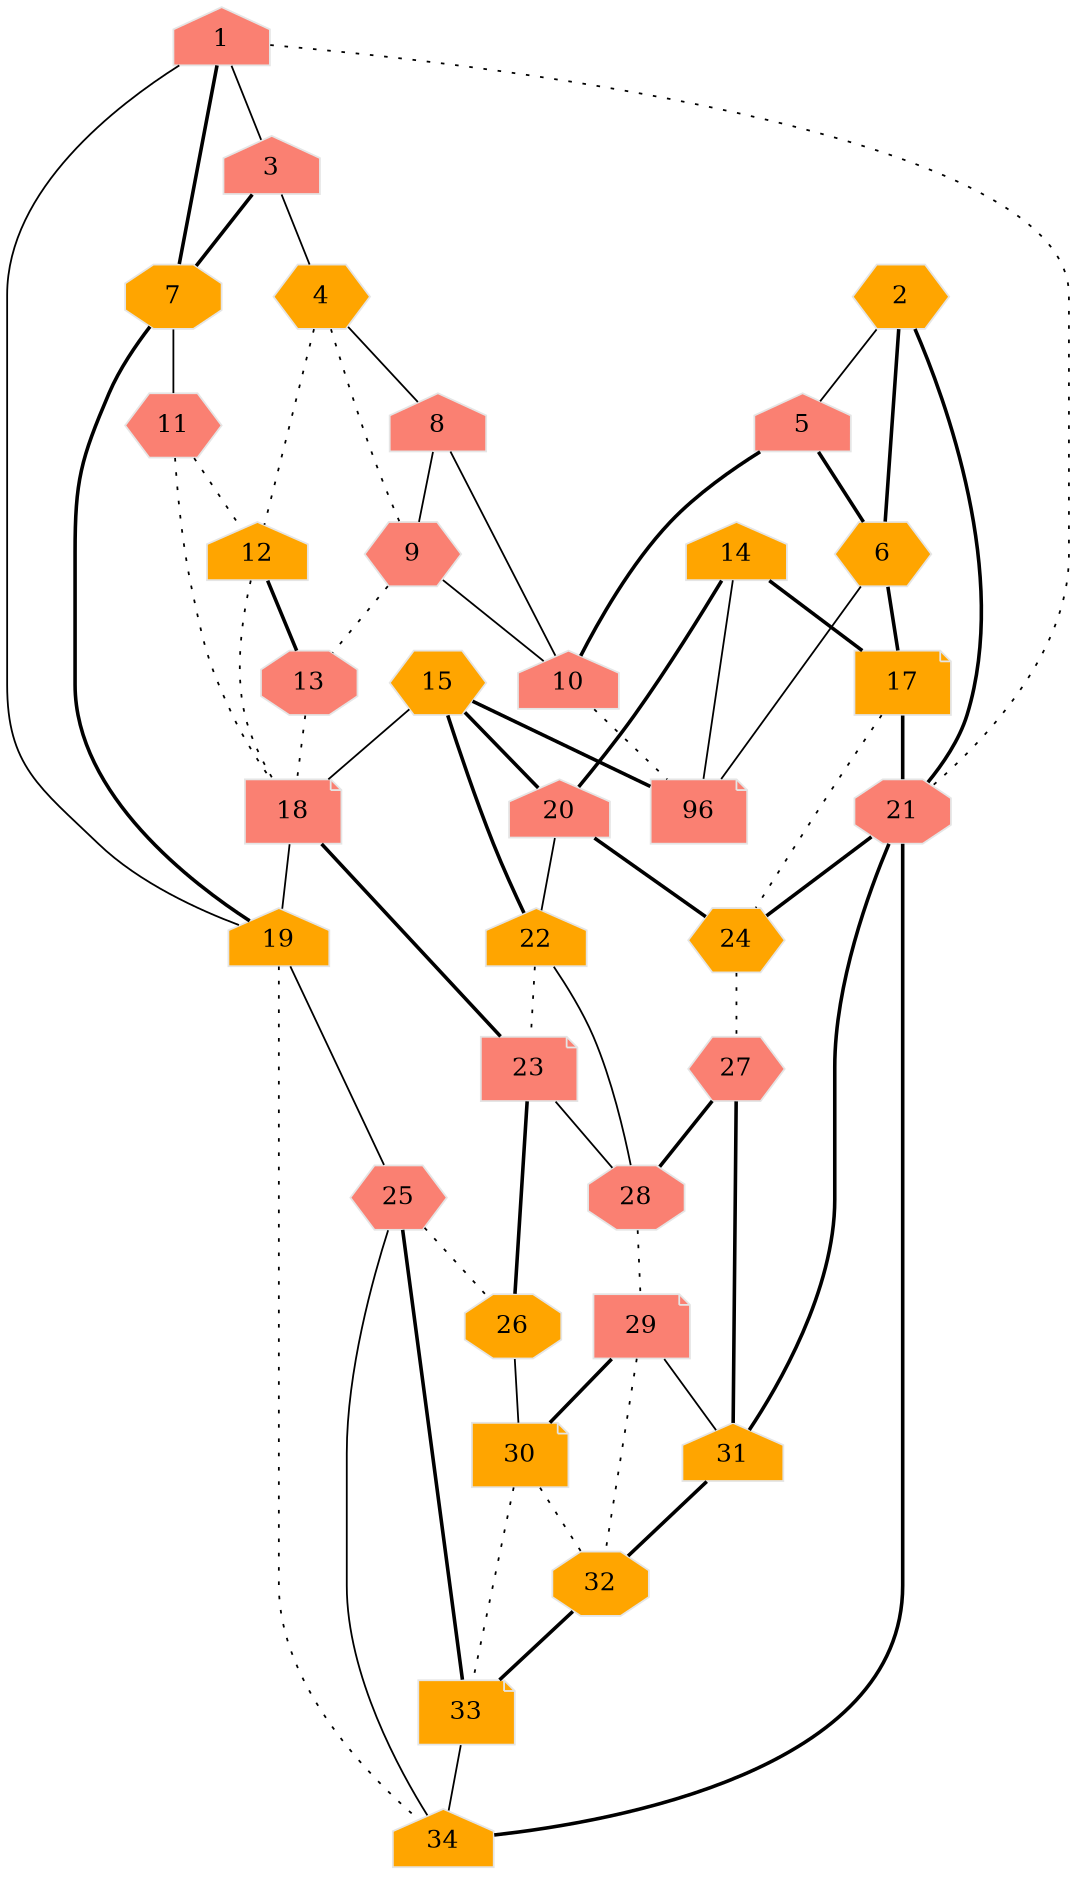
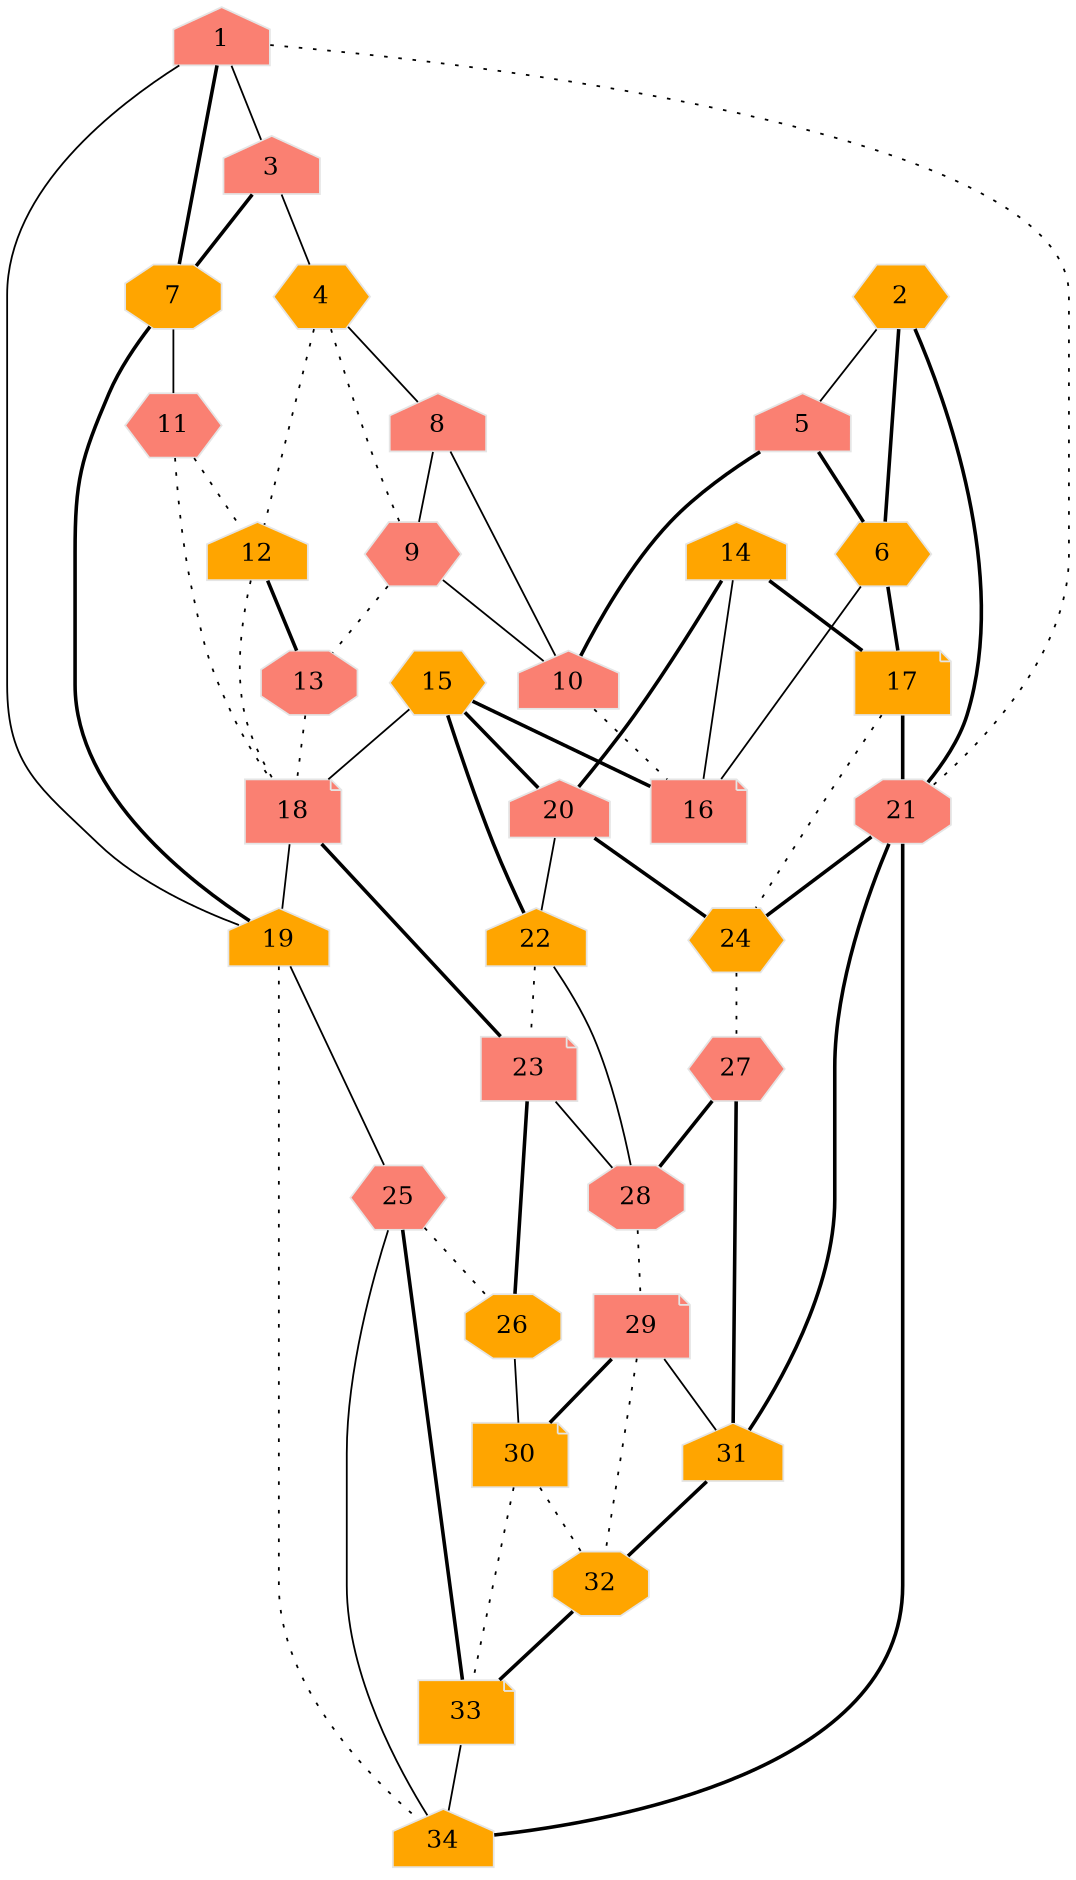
(699, 812) -> (699, 812)
